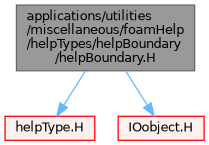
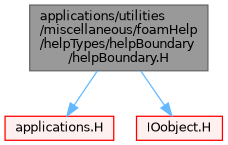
(50, 128) -> (59, 128)
